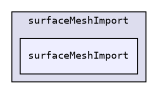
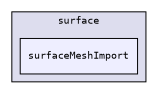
(79, 21) -> (79, 21)
